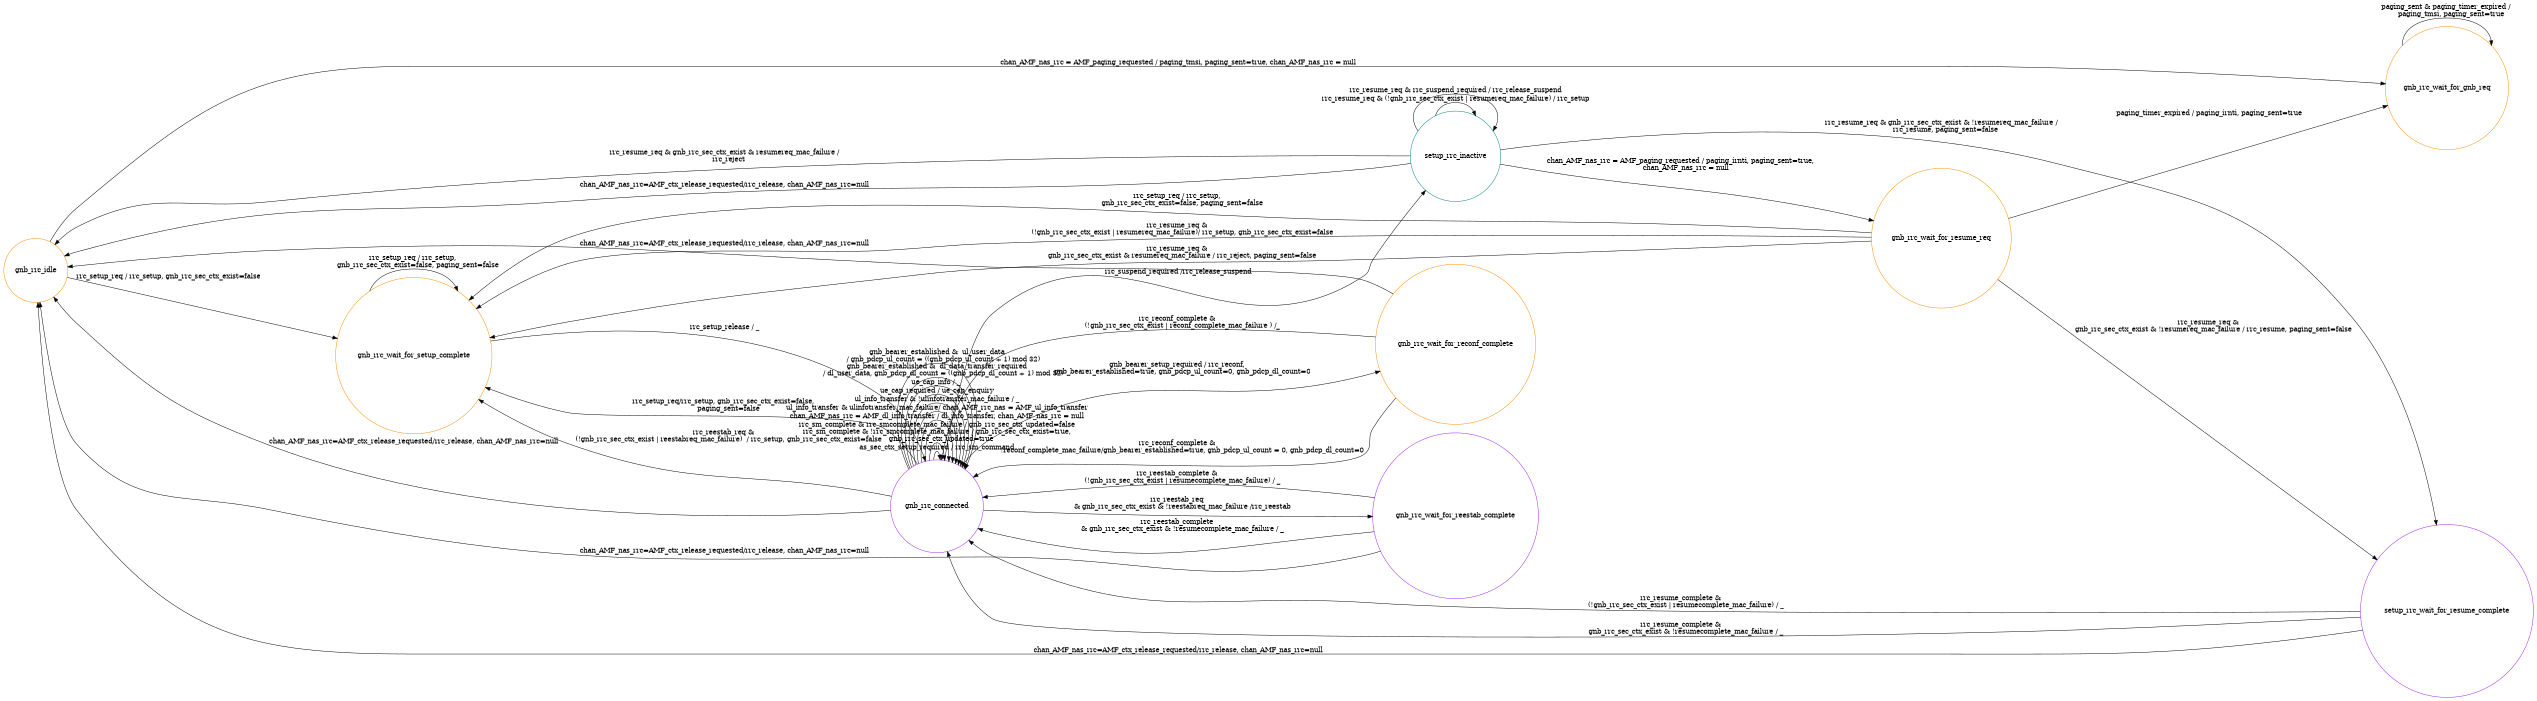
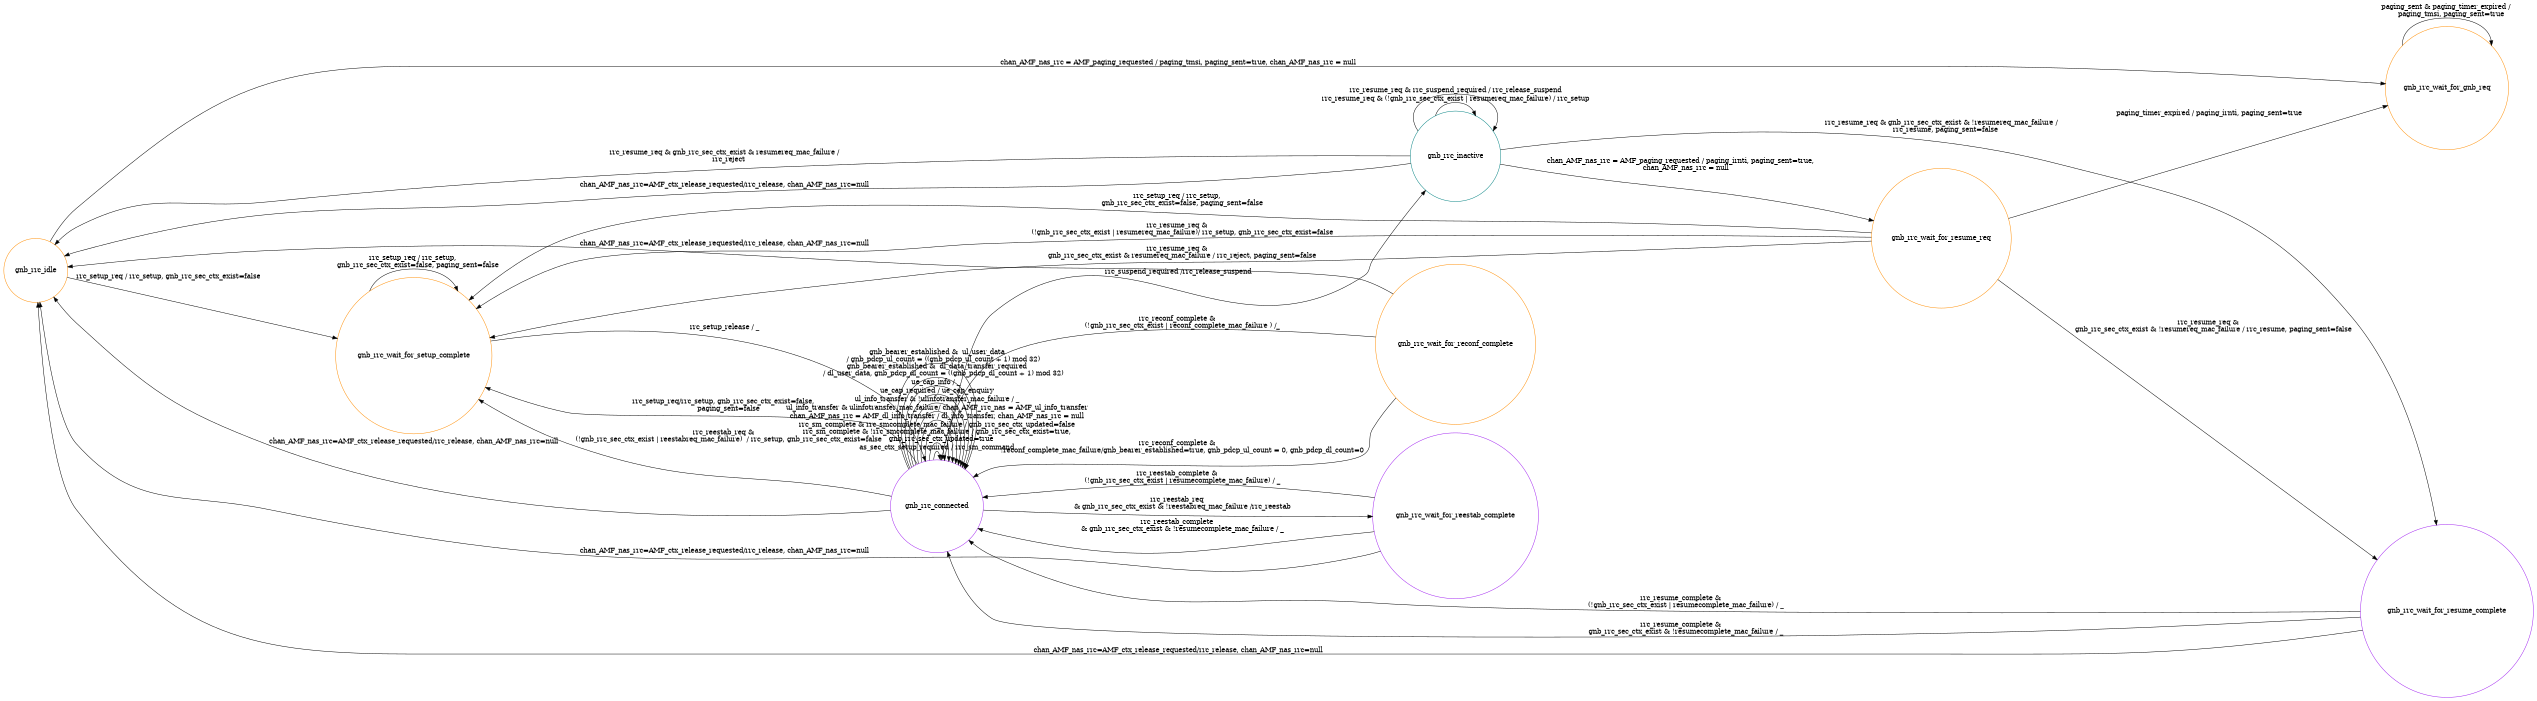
(1456, 156) -> (1456, 156)
(1159, 391) -> none
(2447, 611) -> (2447, 611)
